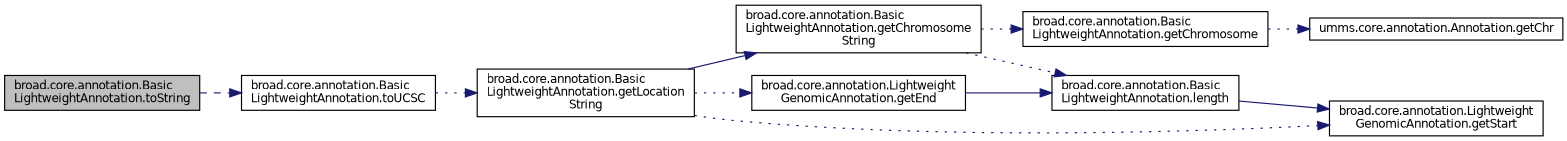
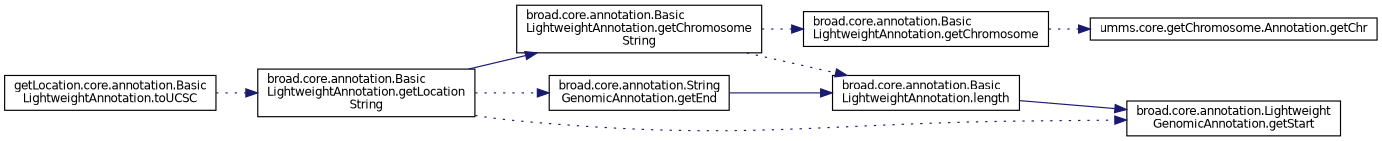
(1436, 29) -> (1234, 29)
(102, 93) -> none
(338, 93) -> (110, 93)
(859, 93) -> (639, 93)
